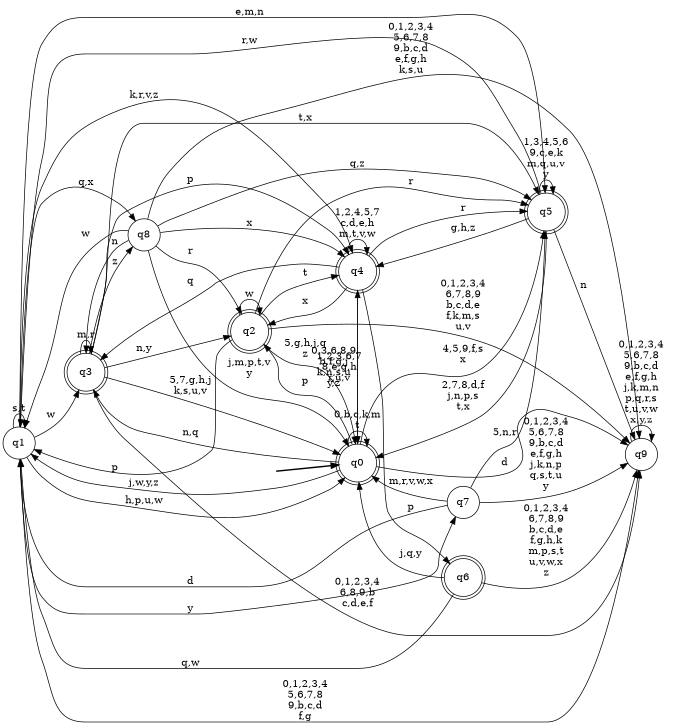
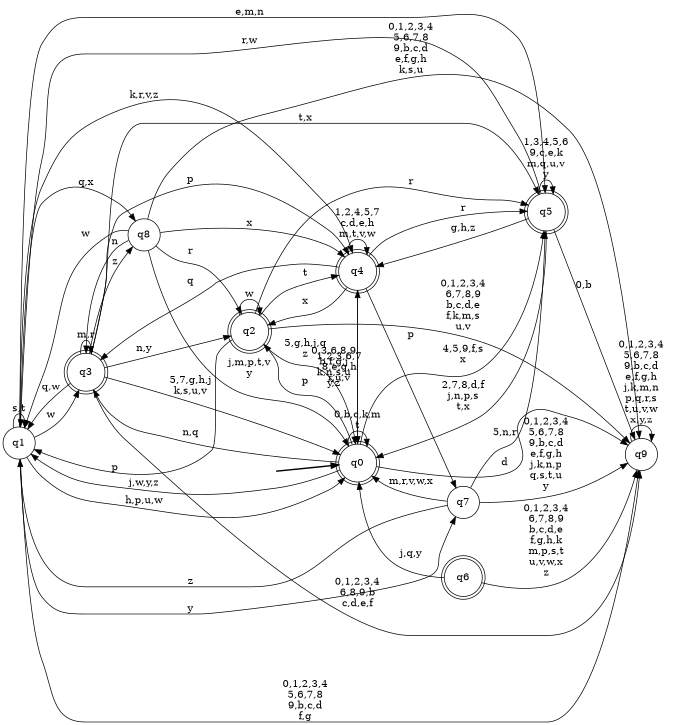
(339, 170) -> none
(584, 285) -> (584, 285)
(380, 385) -> (410, 385)
(191, 581) -> (191, 581)
(172, 668) -> (49, 402)
